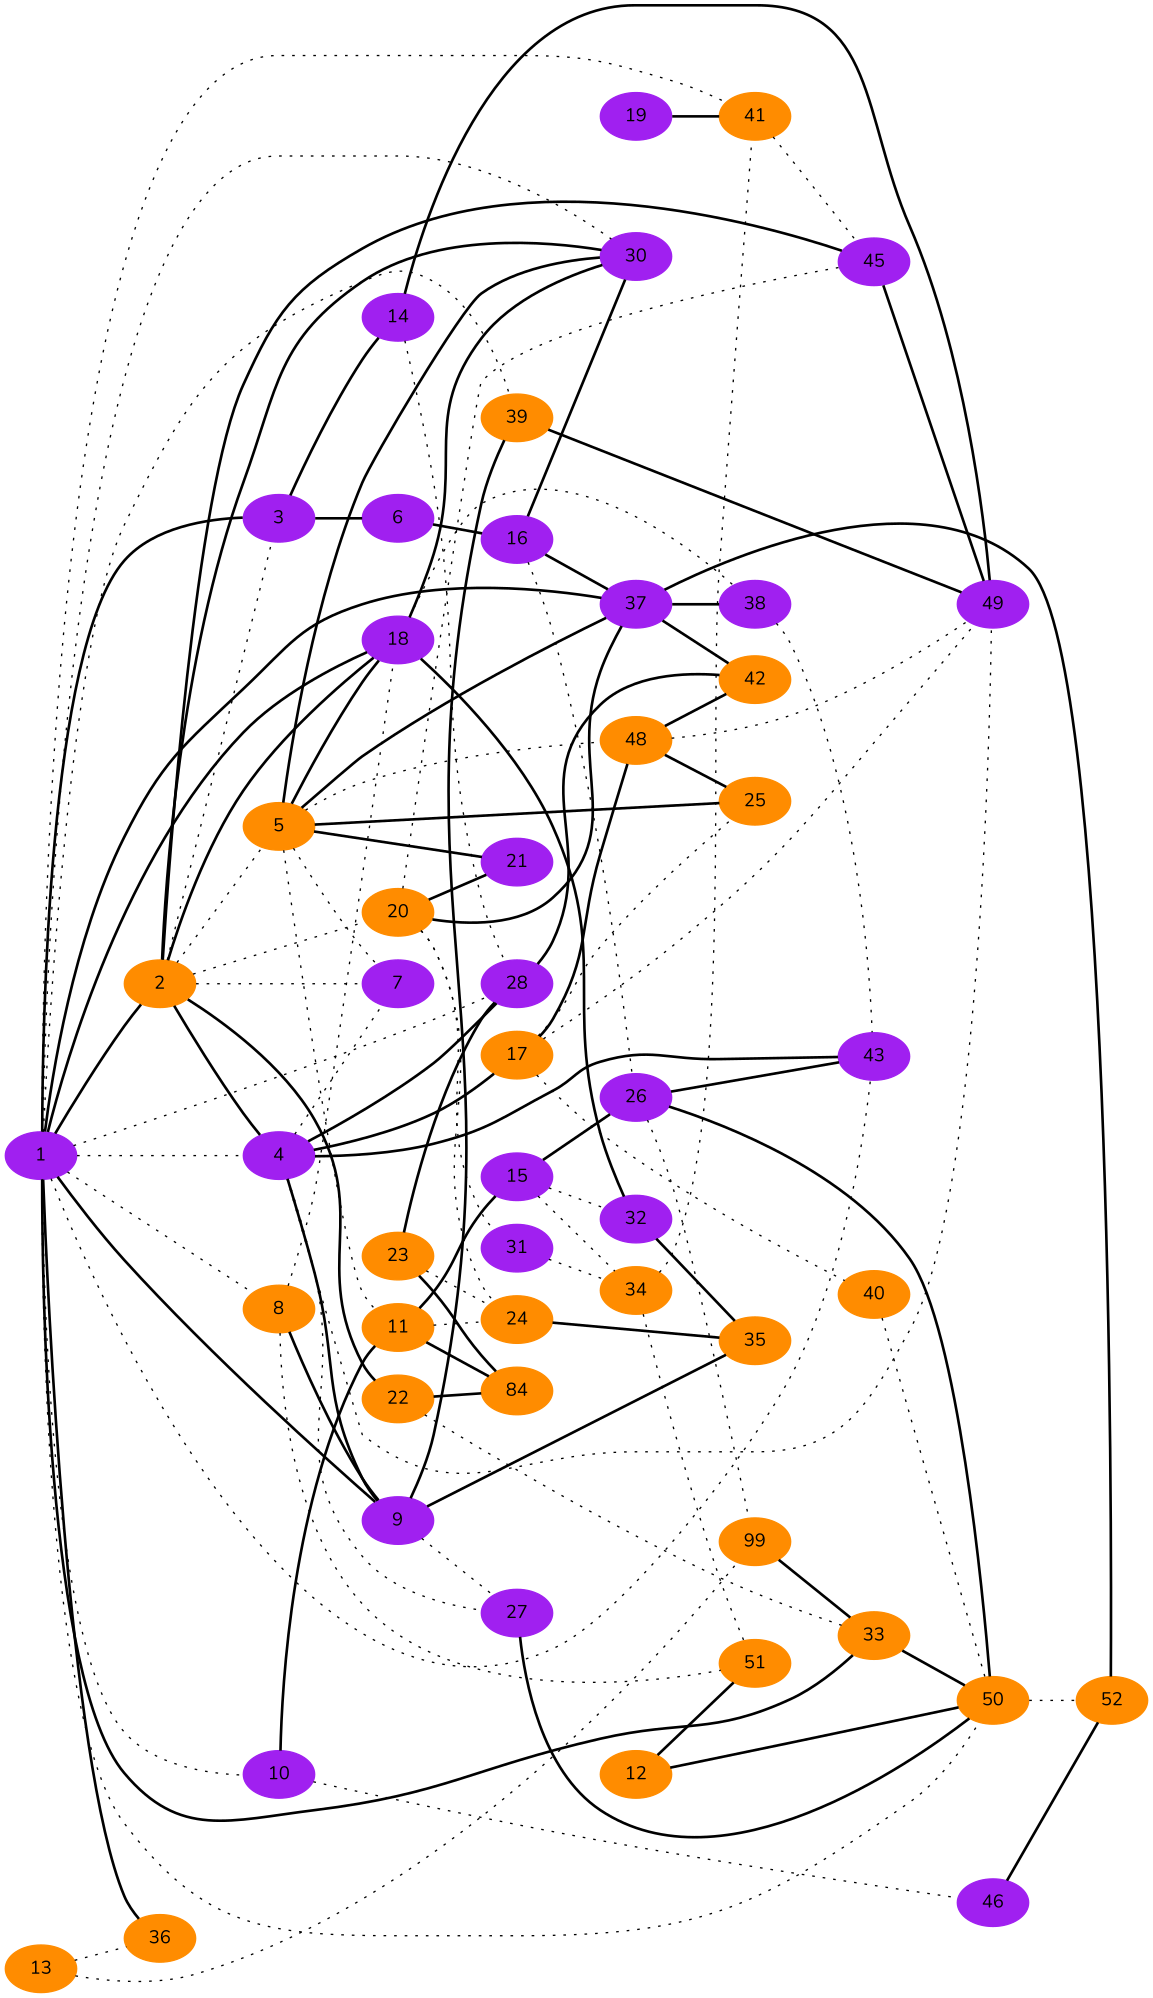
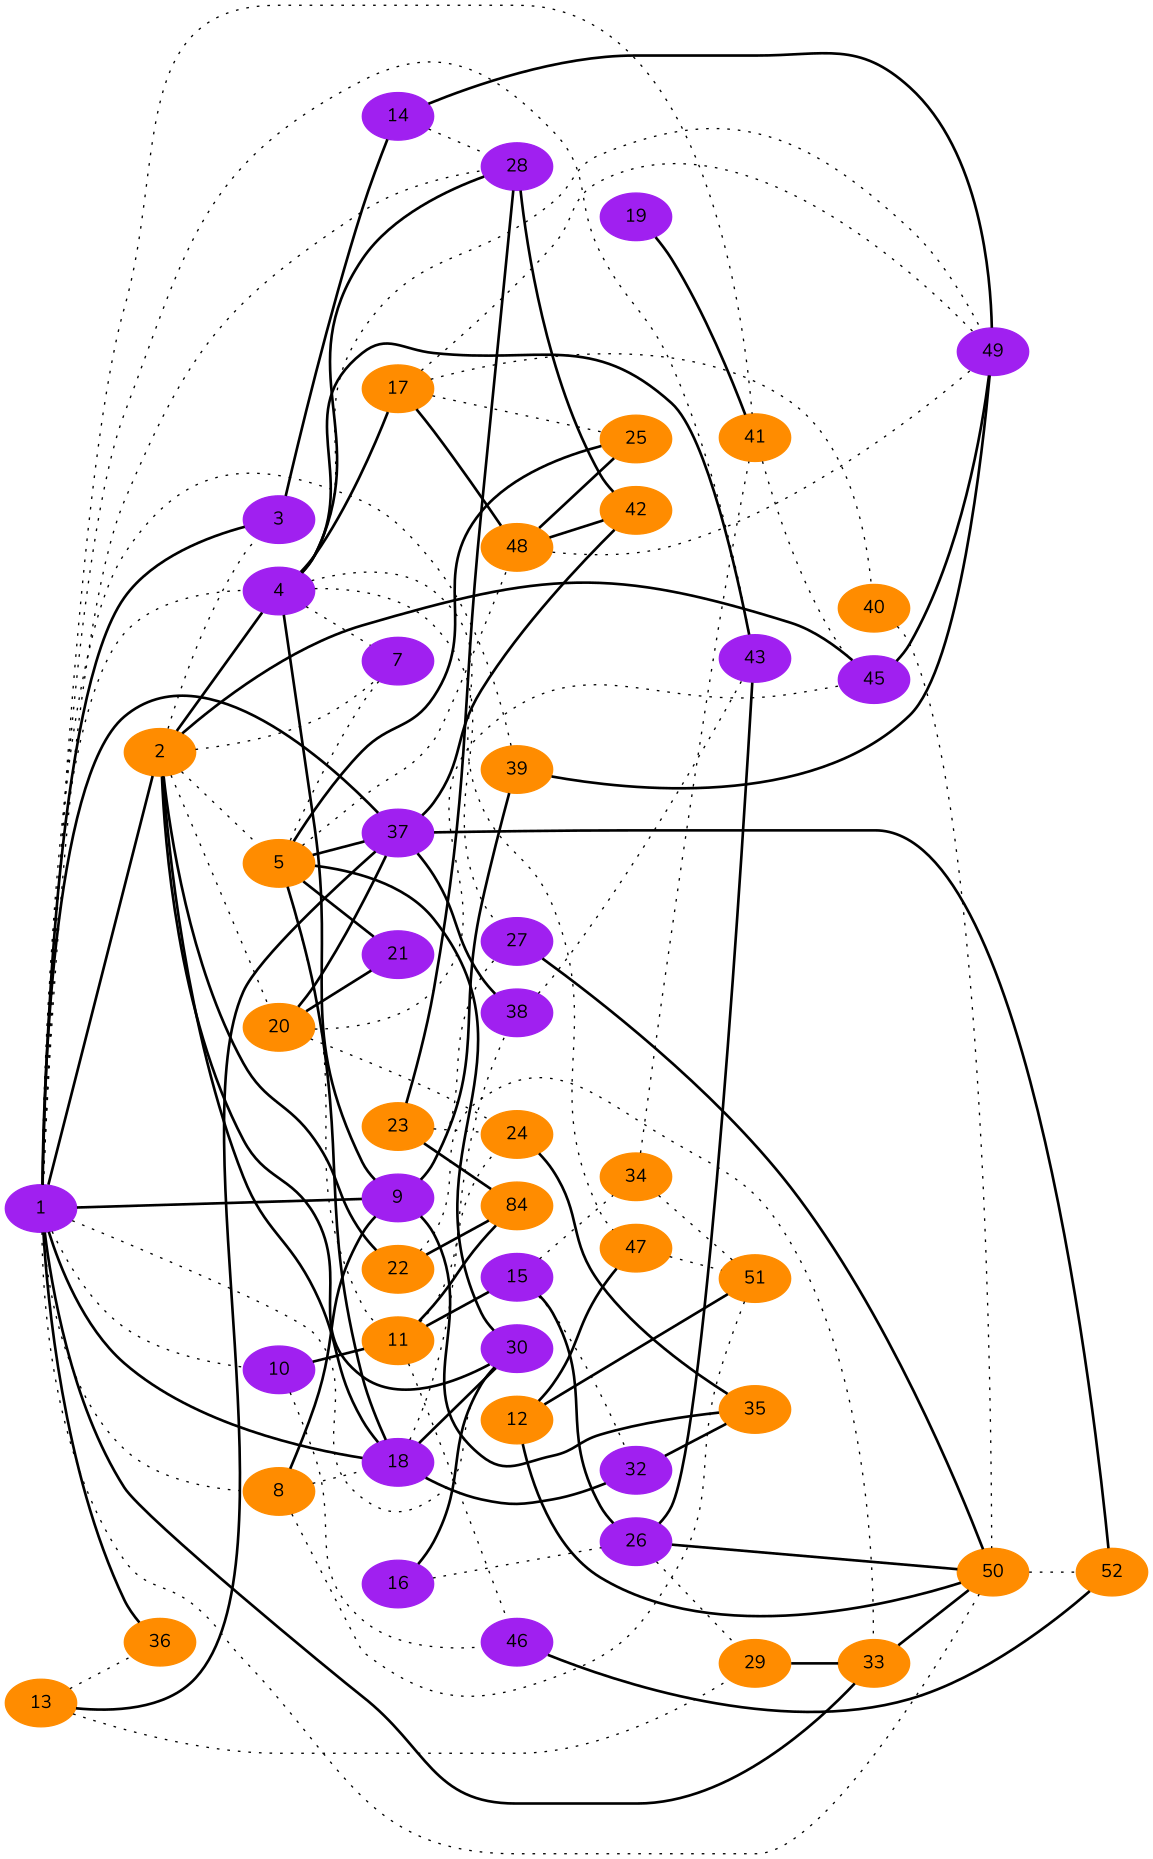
(398, 518) -> none
(577, 572) -> (232, 1305)
(517, 1248) -> none
none -> (636, 1248)
none -> (463, 1504)
(755, 1542) -> (755, 1663)
